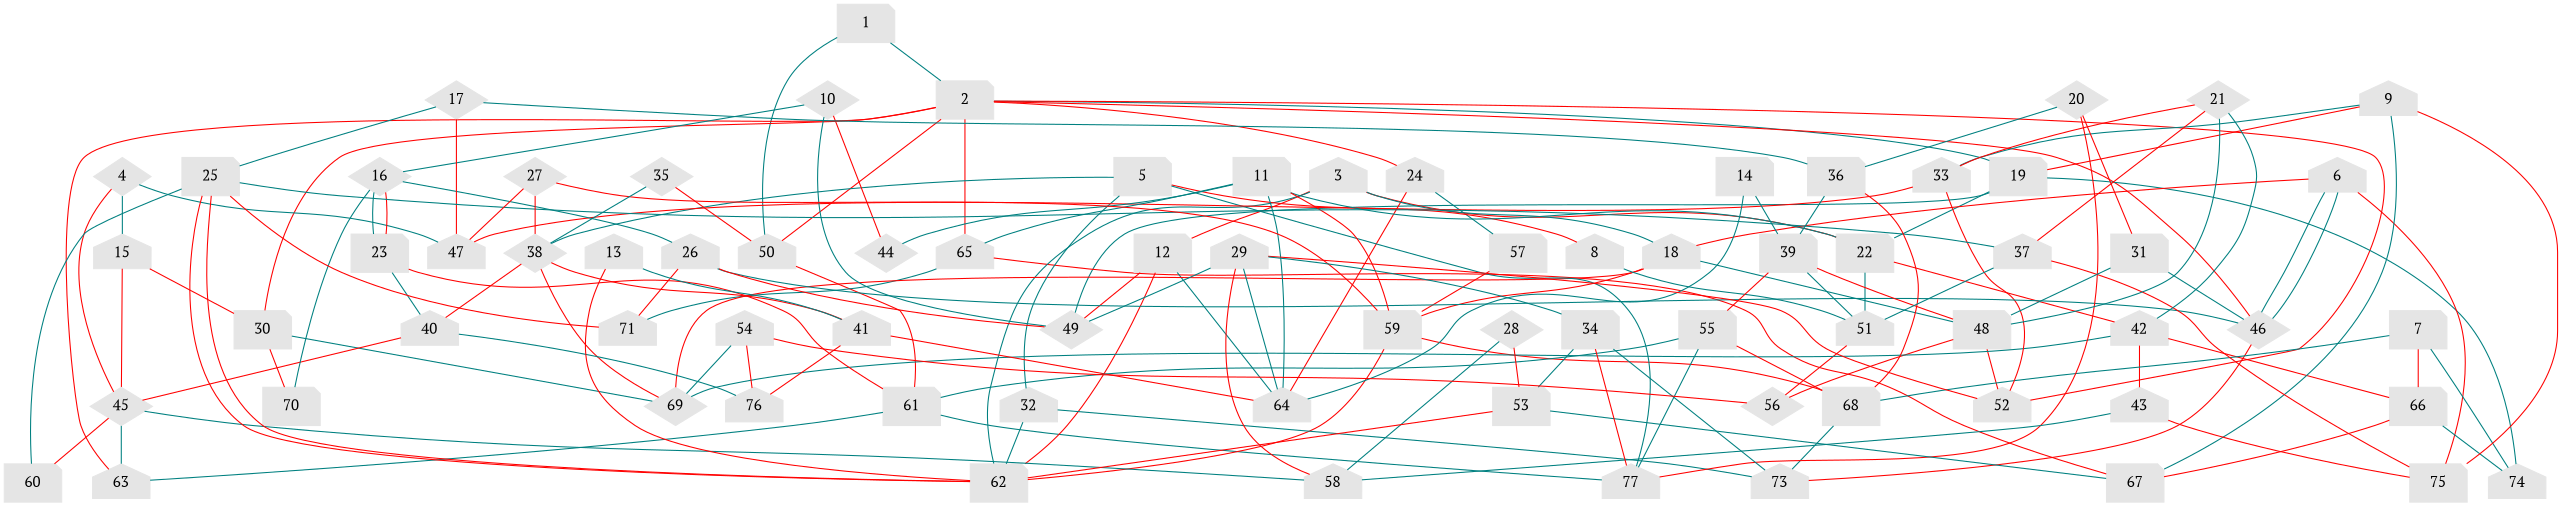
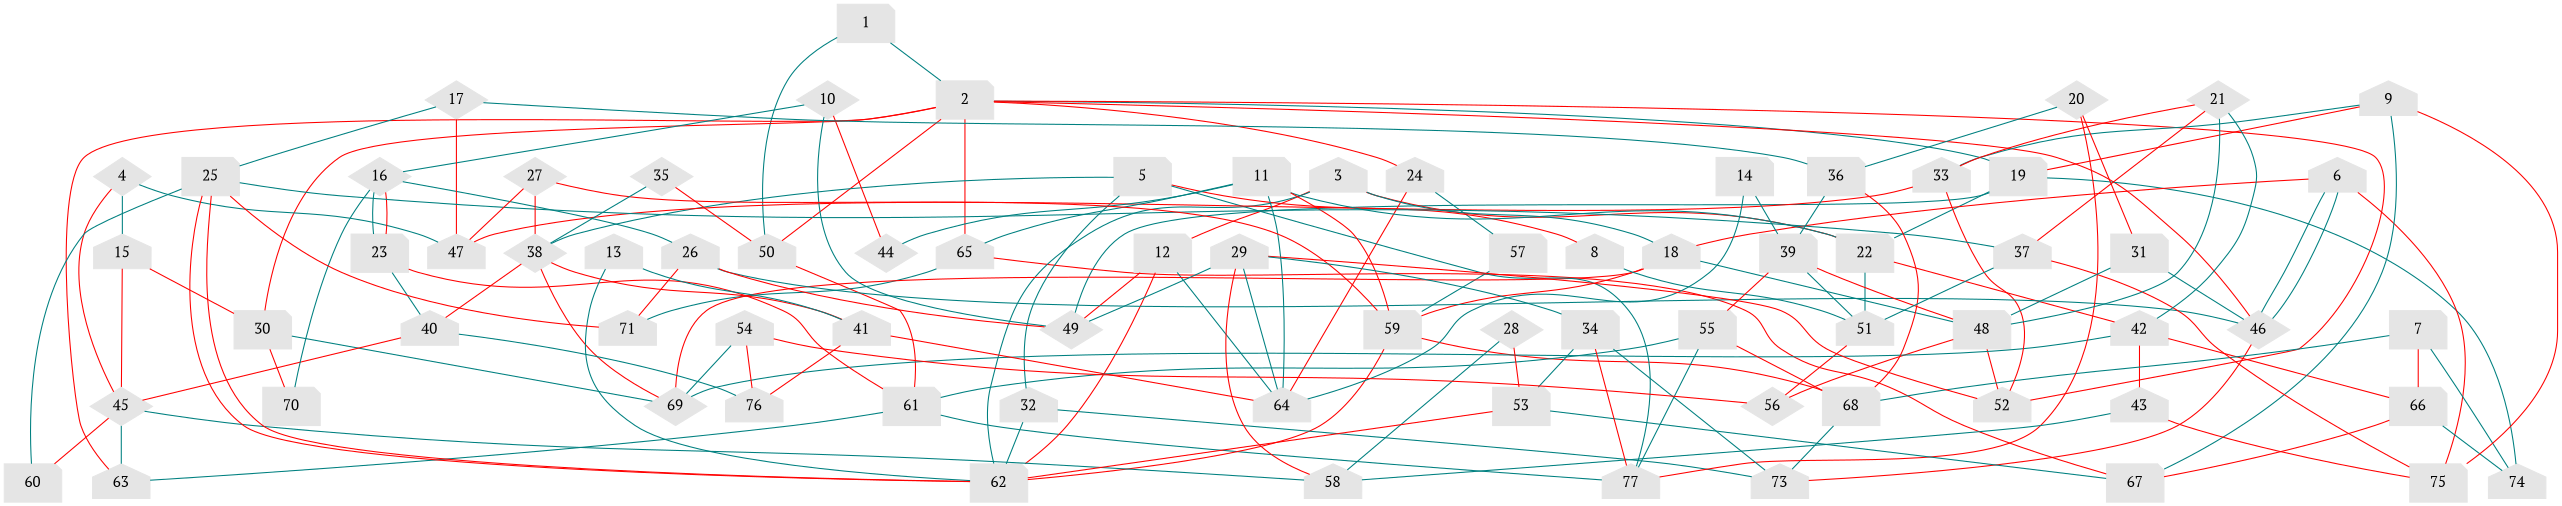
(1454, 292) -> (1454, 292)
(750, 459) -> (750, 459)
